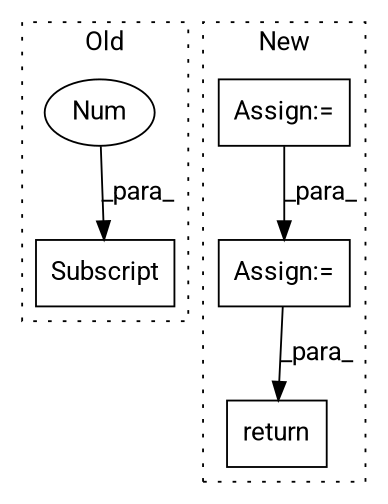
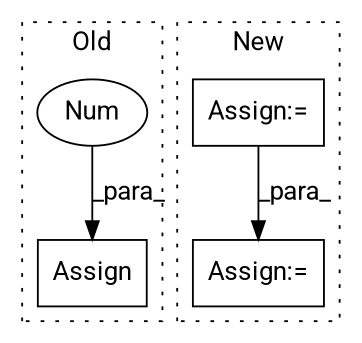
(105, 273) -> (92, 273)
(277, 434) -> none
